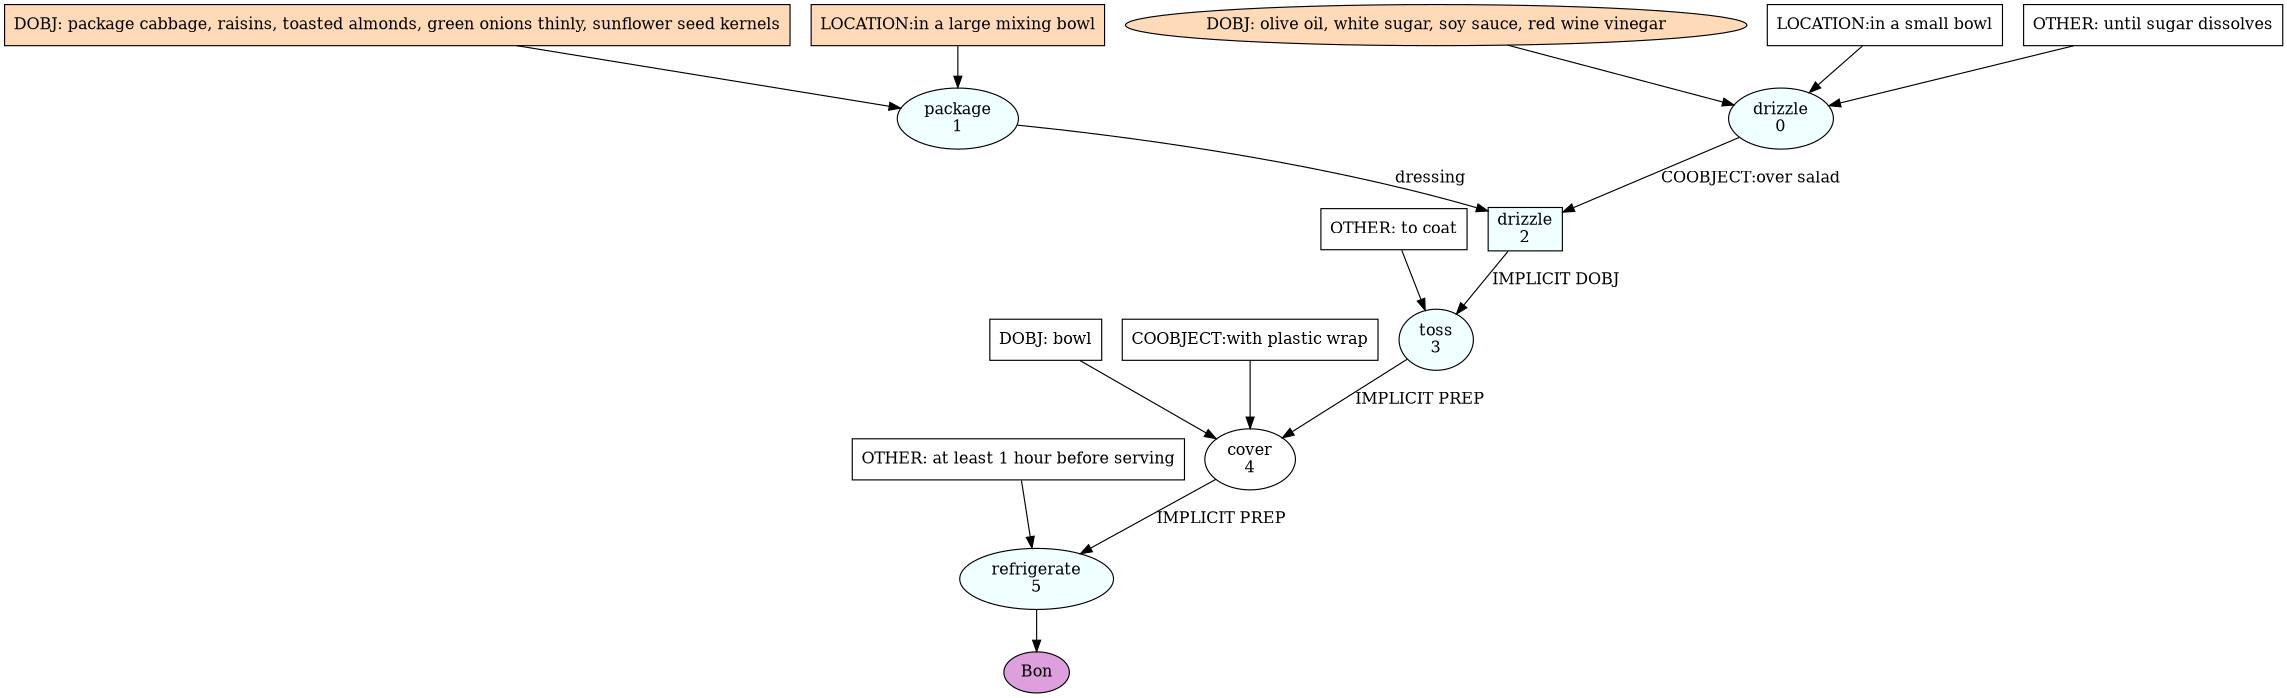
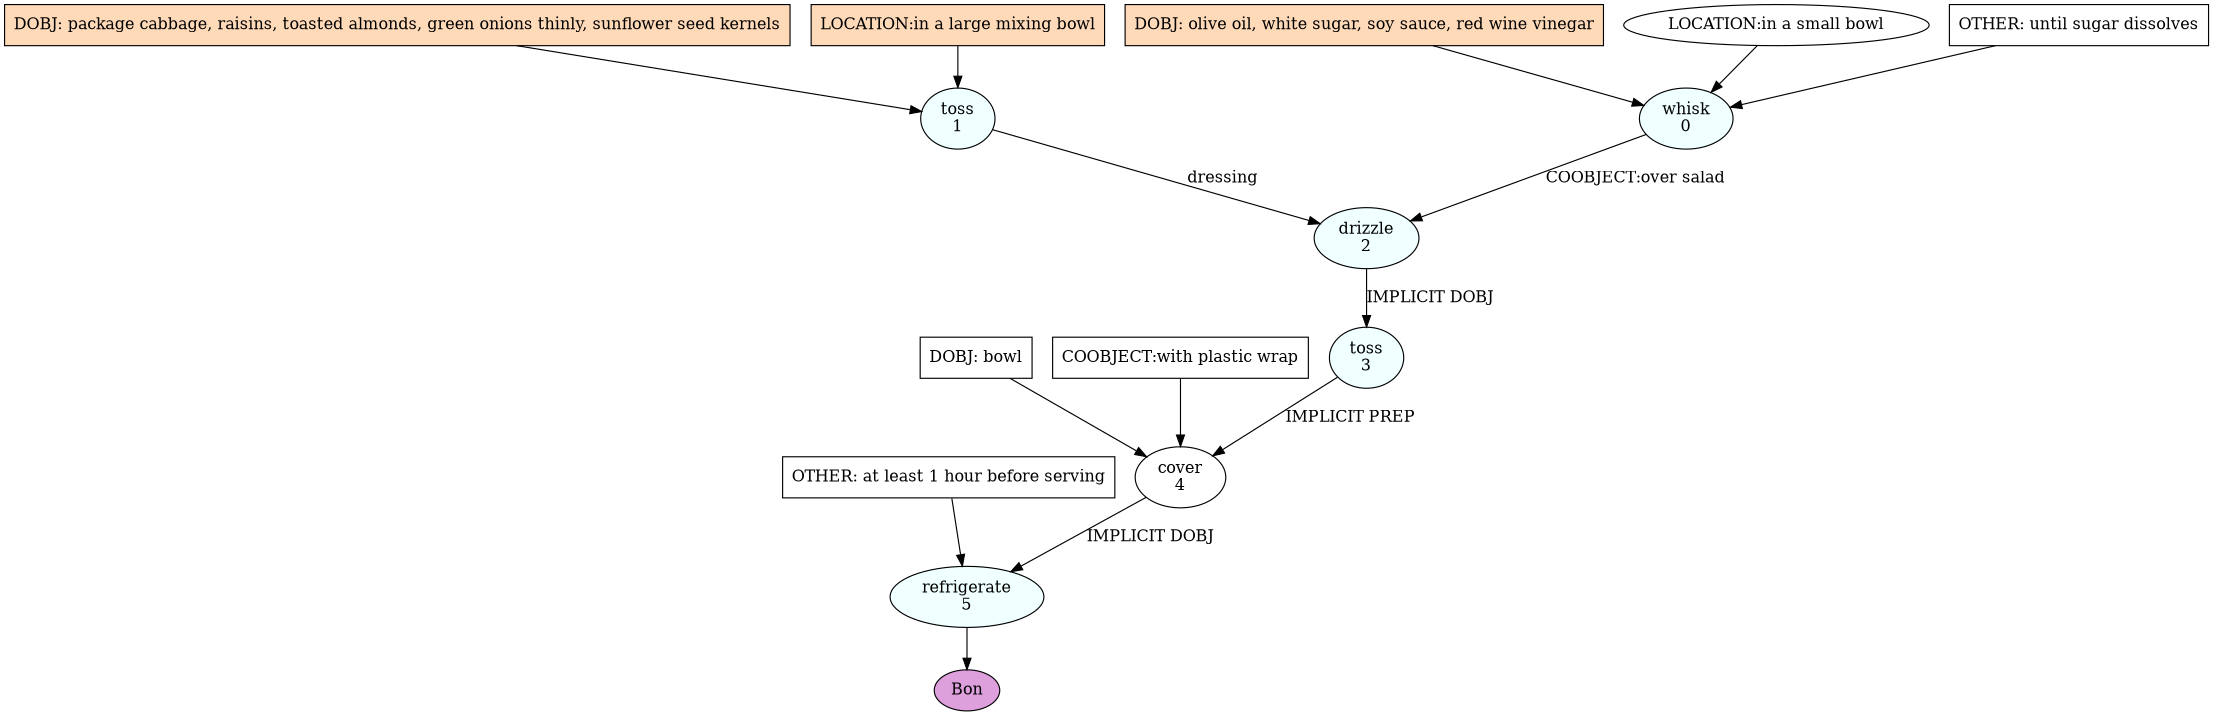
(1436, 25) -> (1364, 25)
(1885, 25) -> (1776, 25)
(958, 119) -> (958, 119)
(1781, 119) -> (1686, 119)
(1394, 229) -> none
(1525, 229) -> (1367, 238)
(1222, 519) -> (1151, 537)
